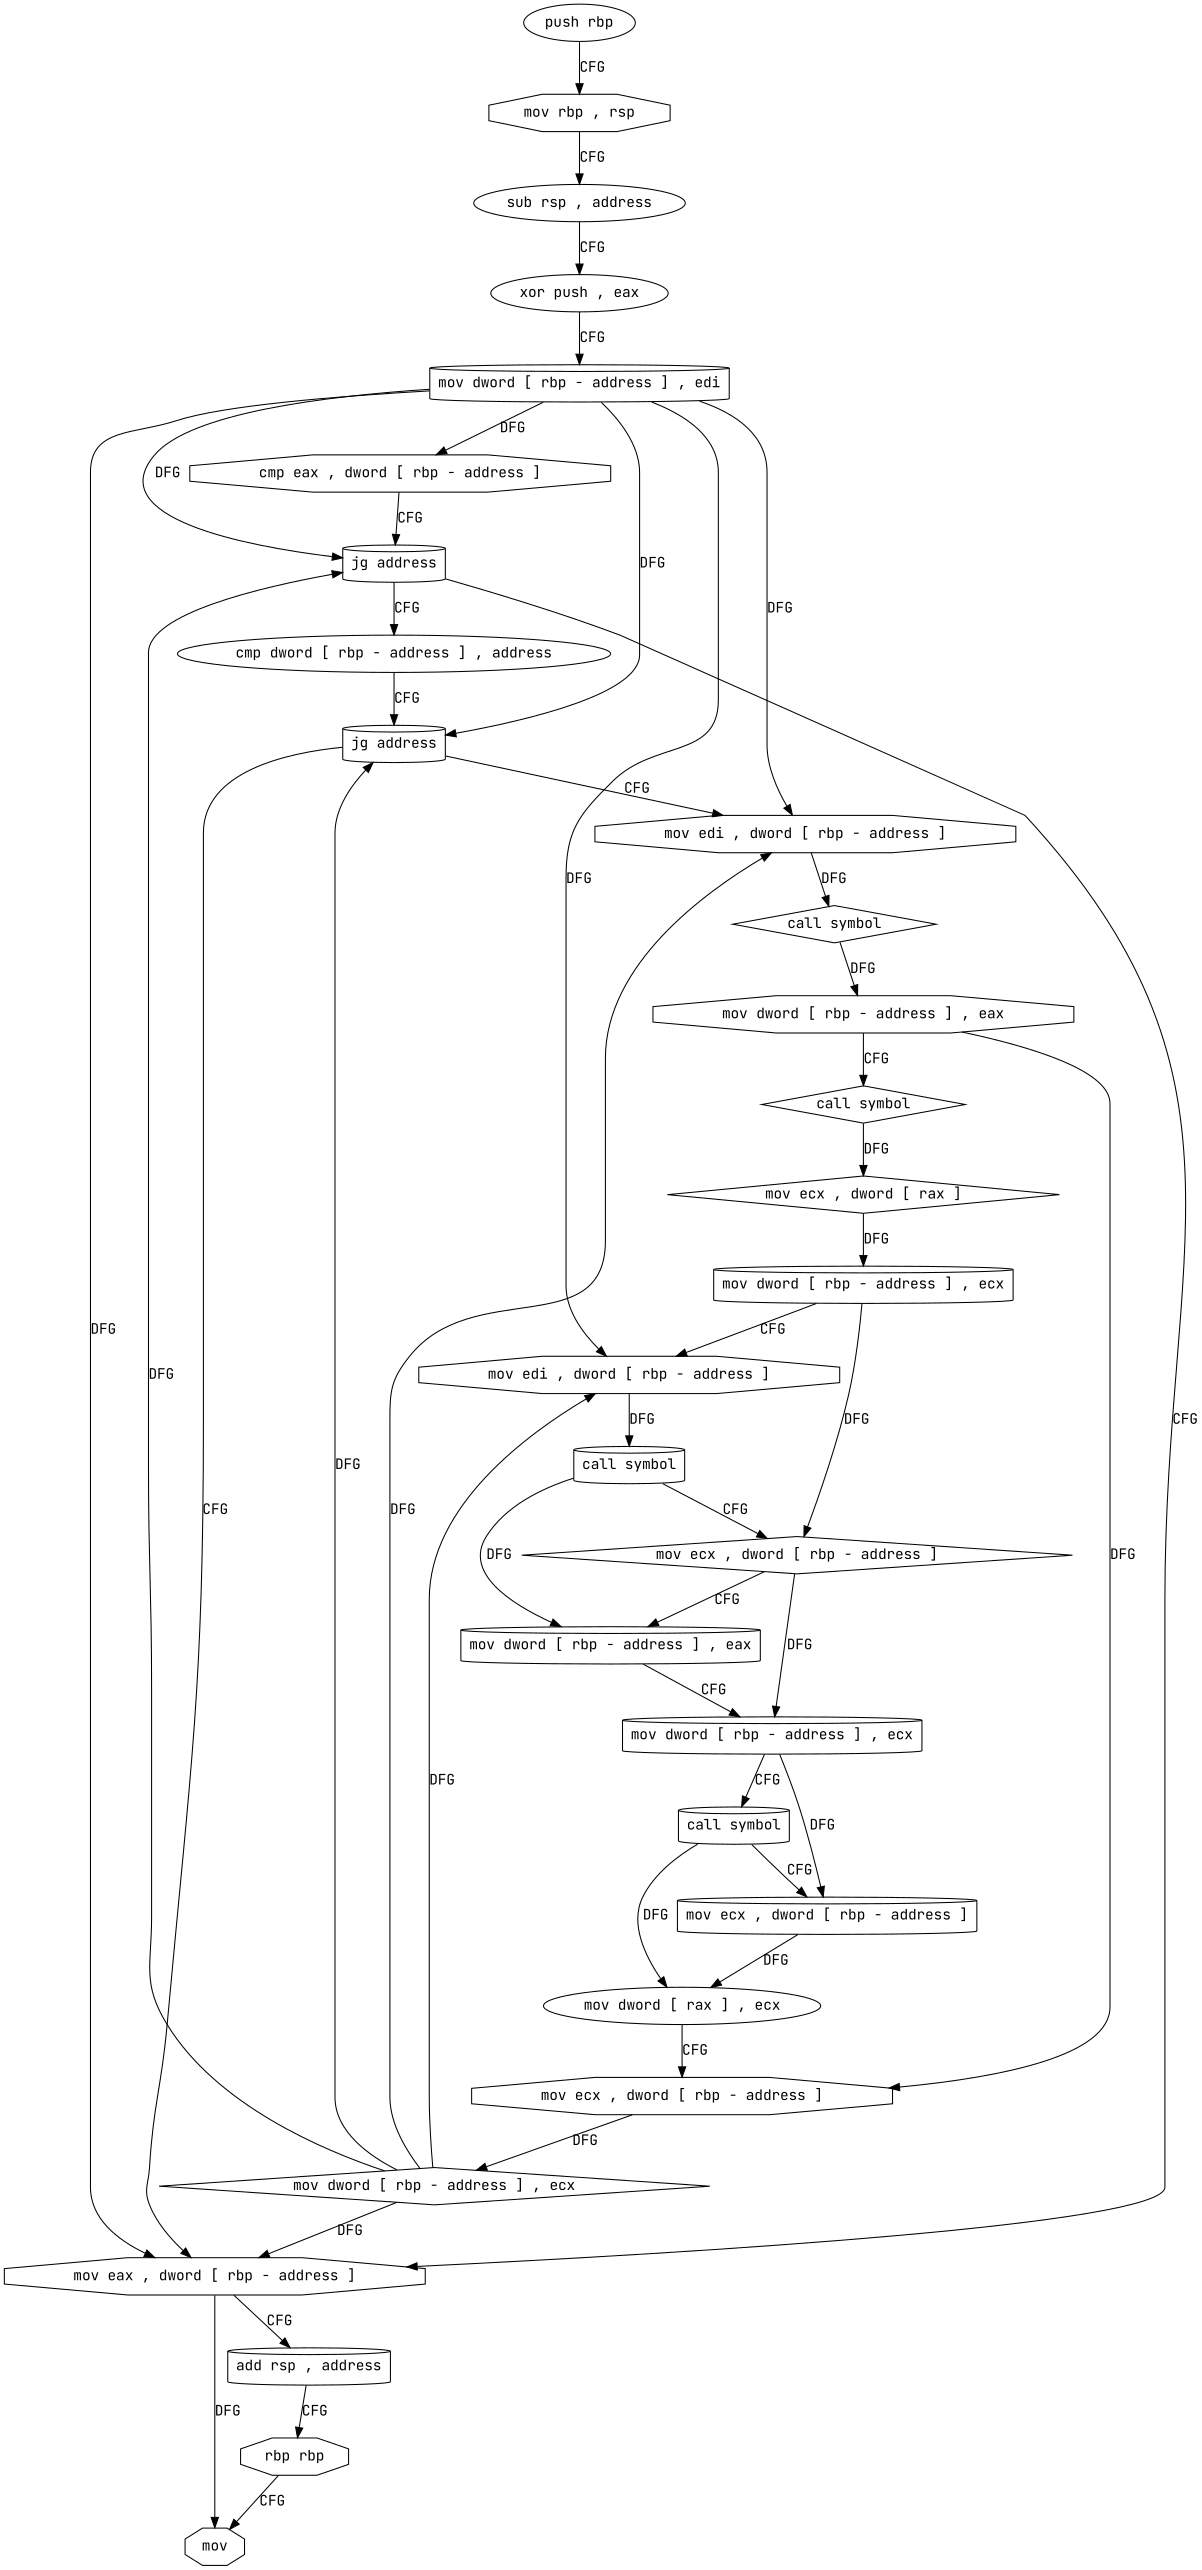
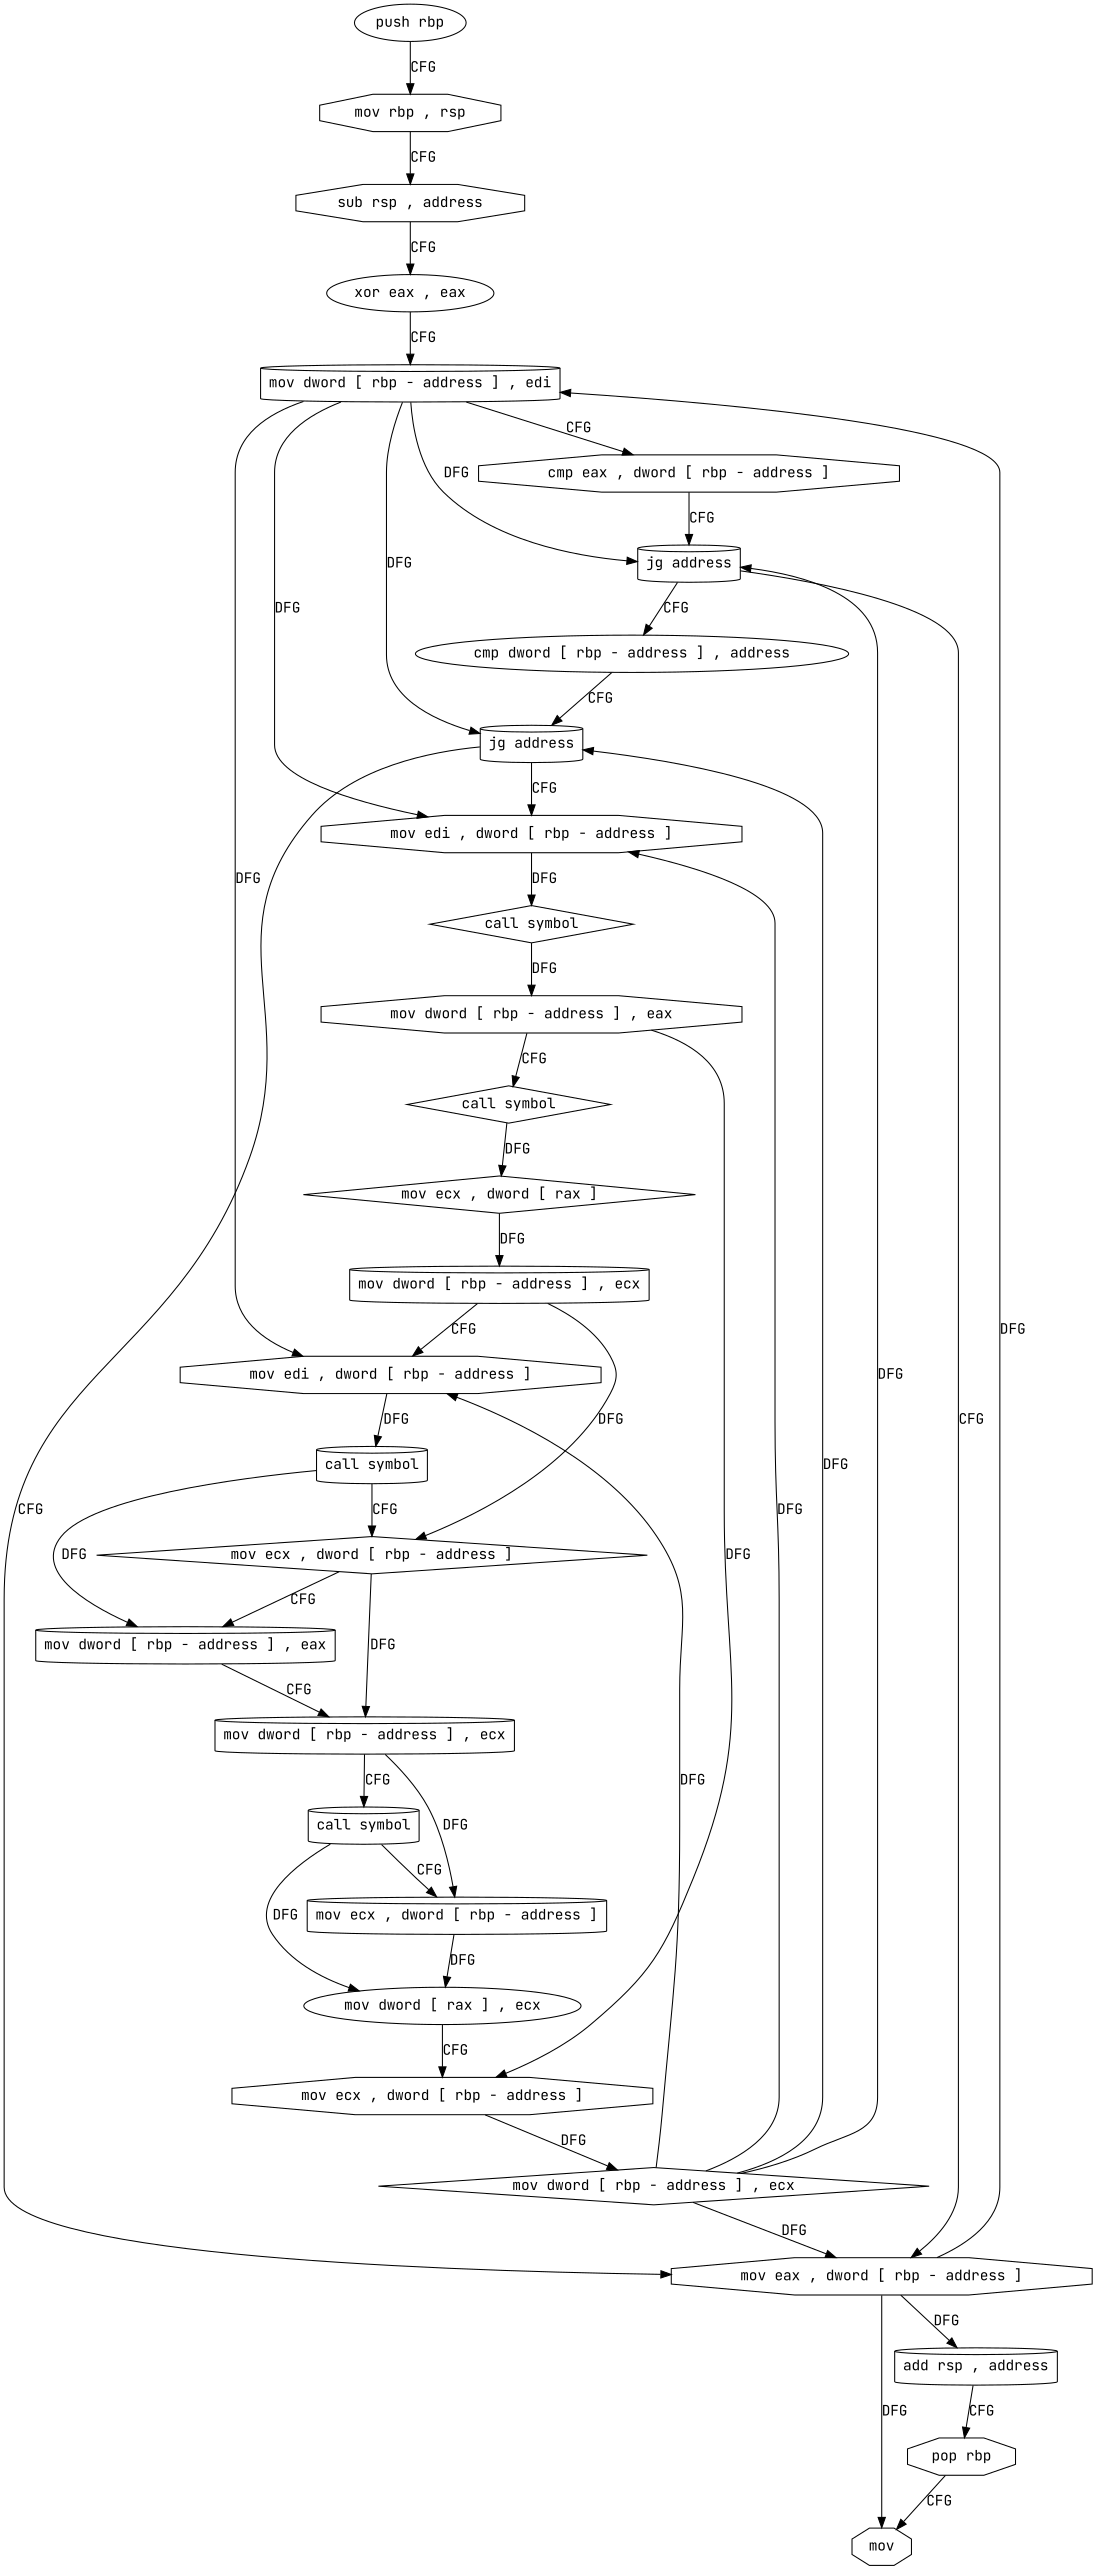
(580, 203) -> (410, 203)
(580, 293) -> (410, 293)
(513, 428) -> (579, 428)
(90, 1192) -> (1000, 1158)
(280, 2321) -> (946, 2321)
(295, 2457) -> (962, 2457)
